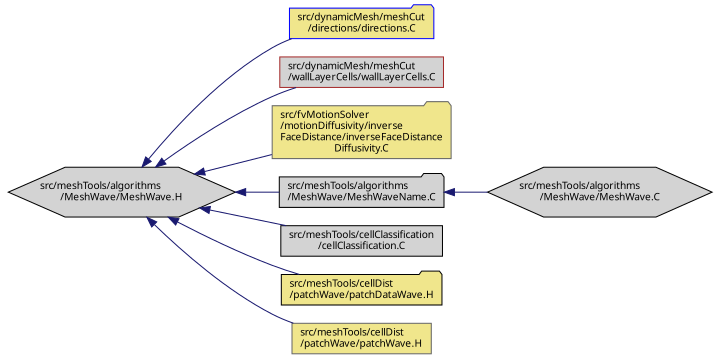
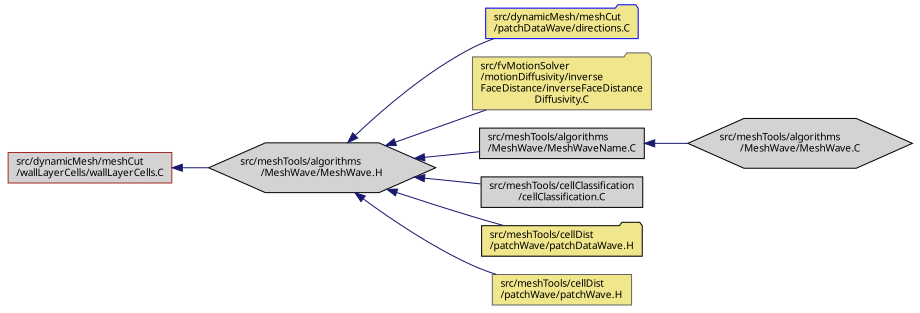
(362, 23) -> (562, 23)
(228, 120) -> (195, 168)
(362, 192) -> (562, 143)
